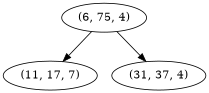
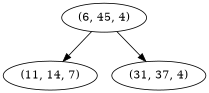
(104, 18) -> (104, 18)
(50, 76) -> (50, 76)
